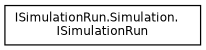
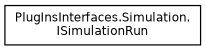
(103, 25) -> (103, 25)
